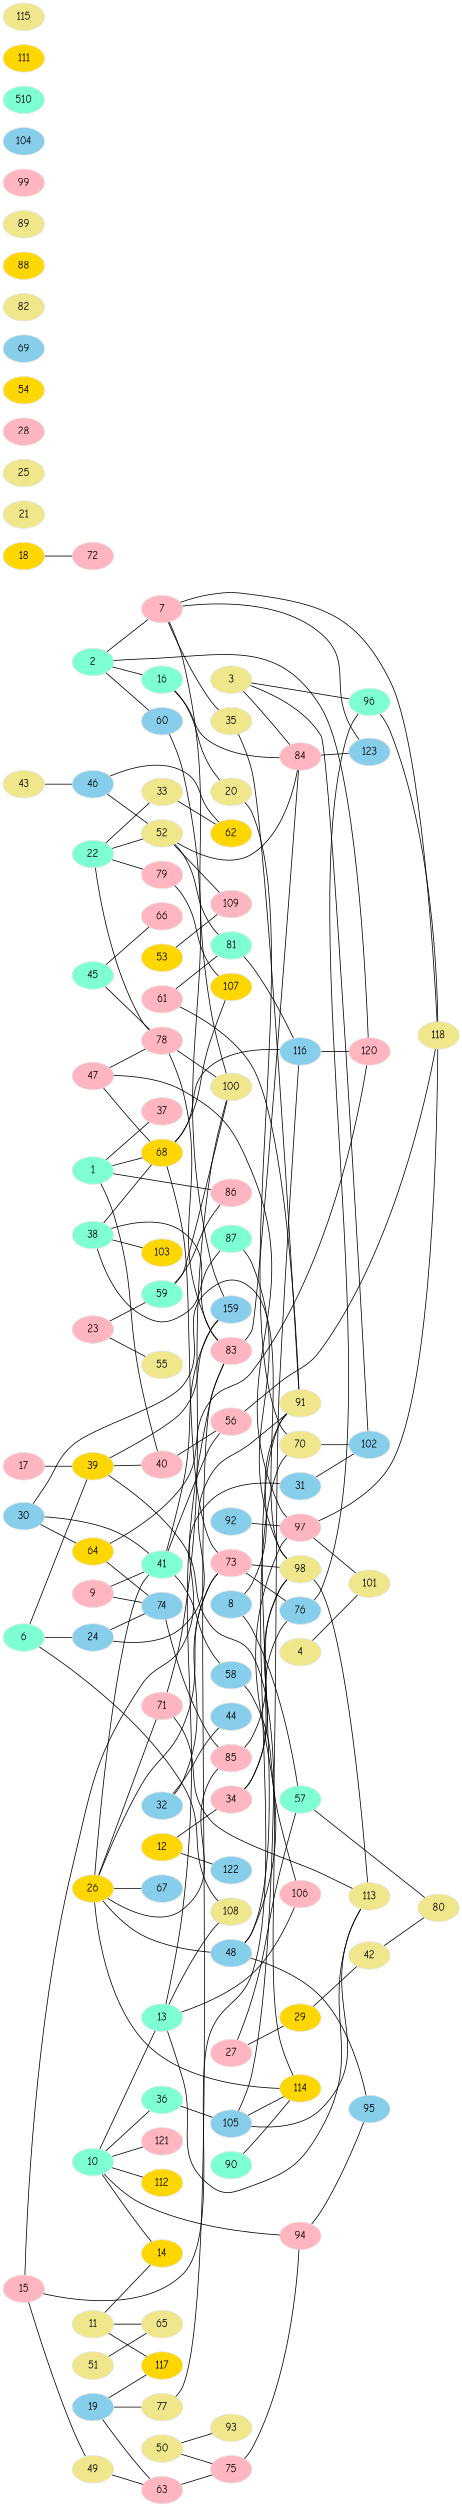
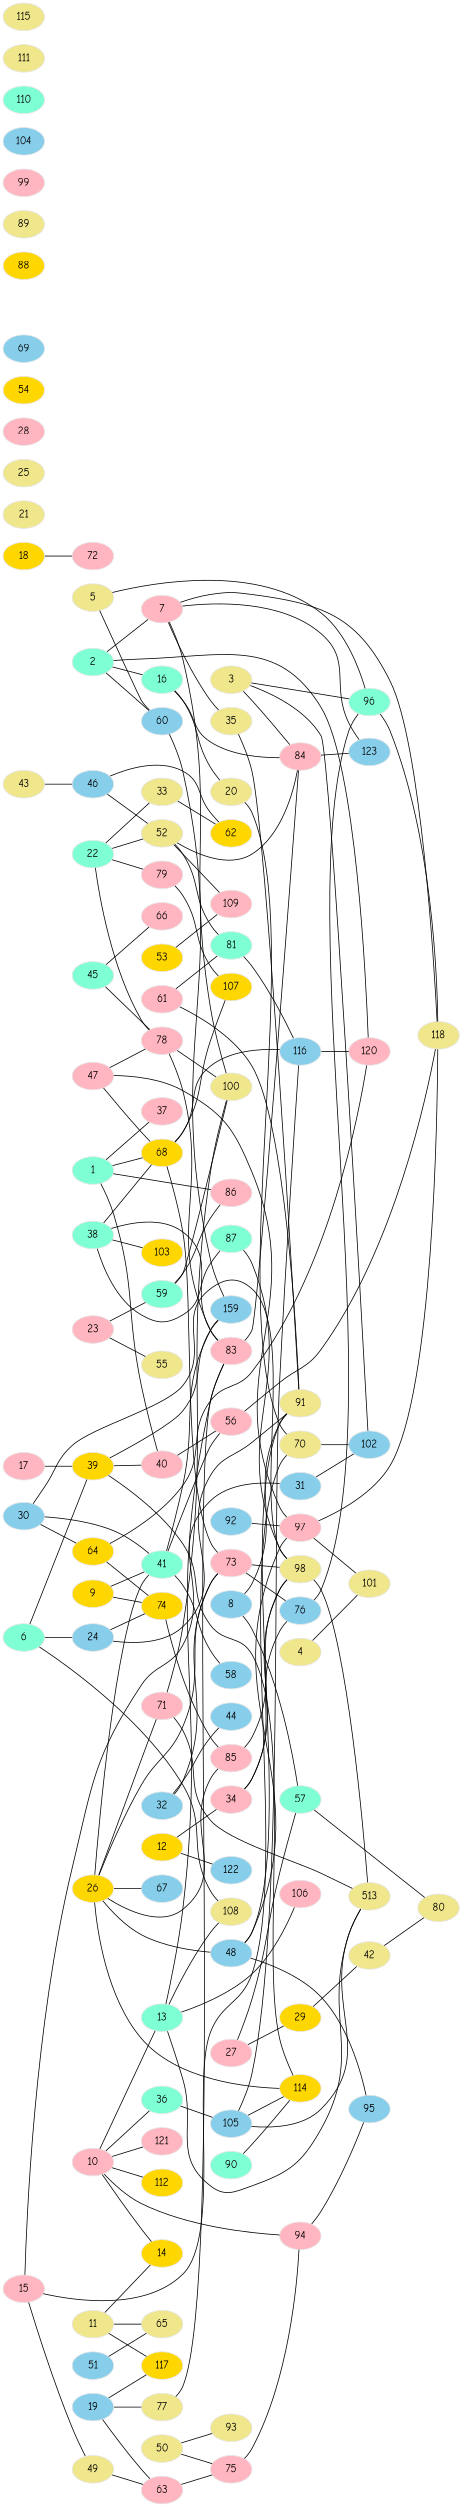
(24, 58) -> (24, 58)
(24, 100) -> (24, 100)
(24, 307) -> none
none -> (93, 598)
(93, 1594) -> (93, 1594)
(162, 1606) -> (162, 1606)
(281, 1826) -> none
(369, 1896) -> (369, 1896)
(93, 2162) -> (93, 2162)
(93, 2366) -> (93, 2366)
